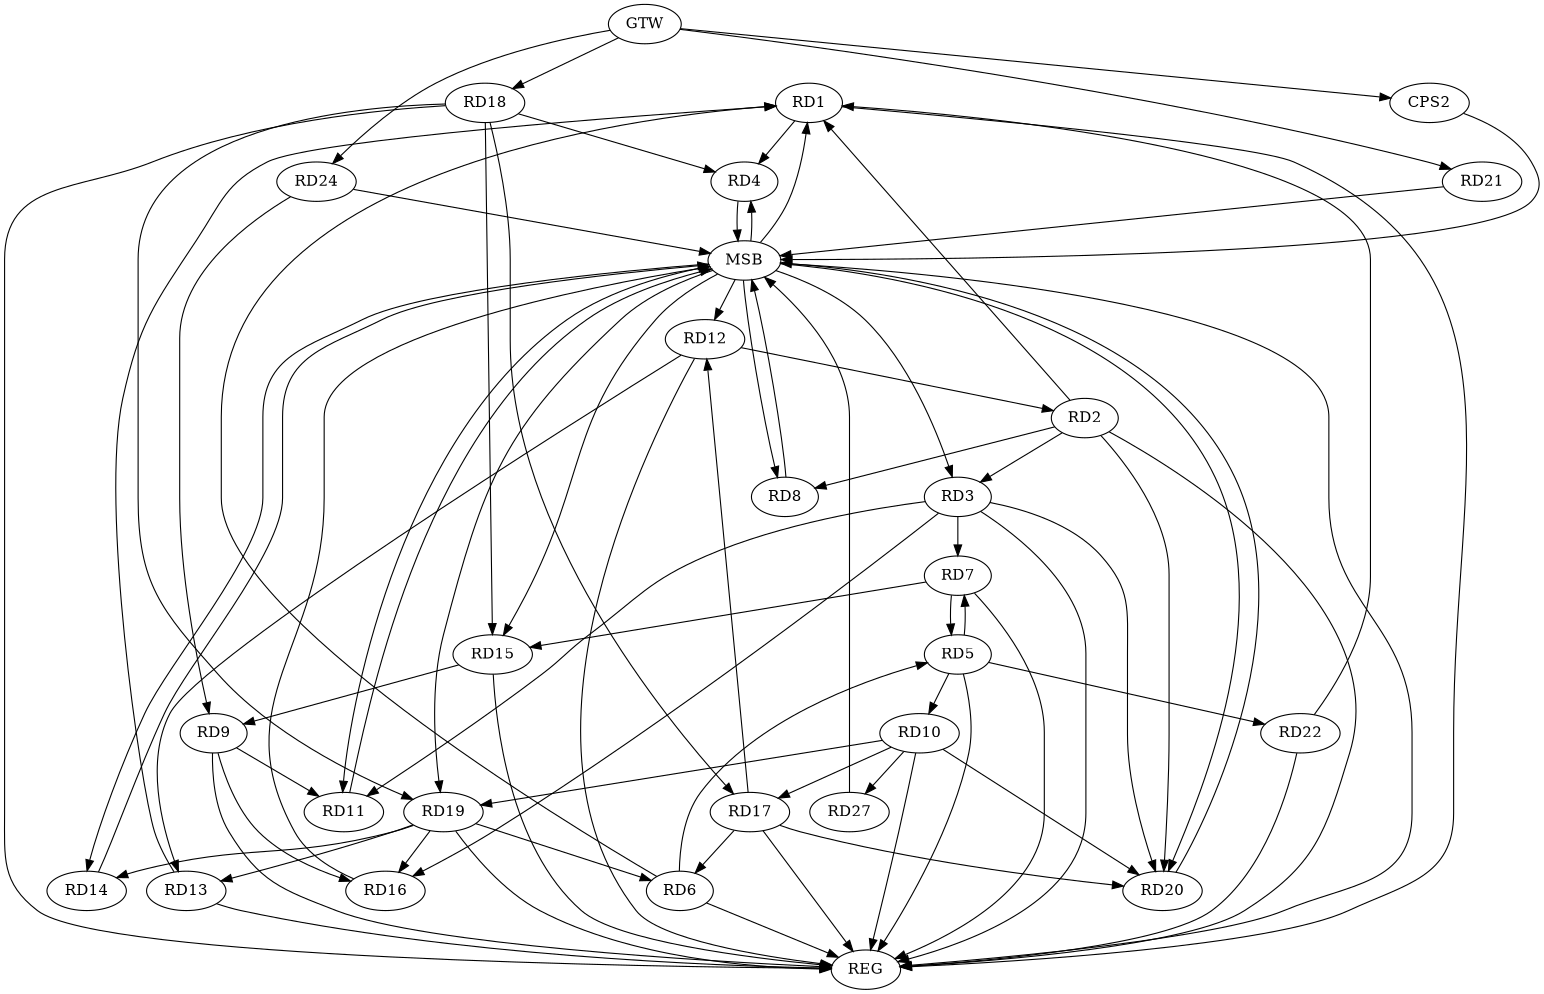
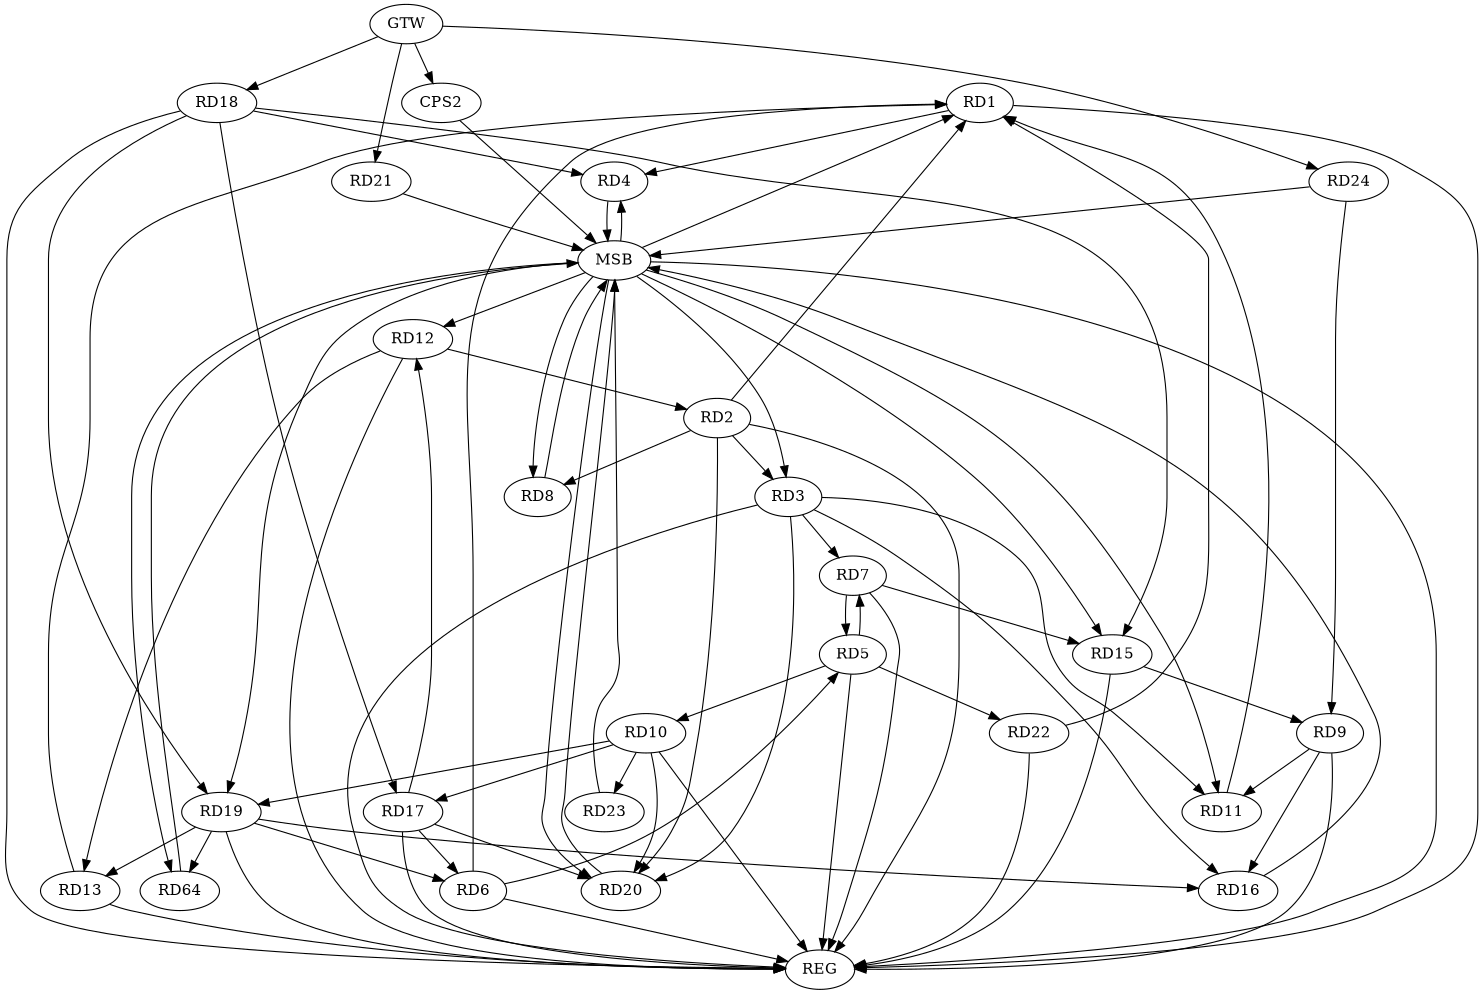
(455, 478) -> (1264, 413)
(849, 812) -> (604, 812)
(87, 891) -> (180, 891)
